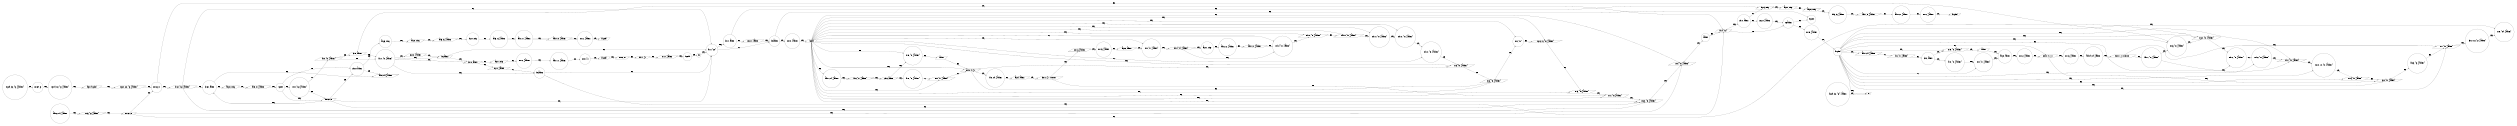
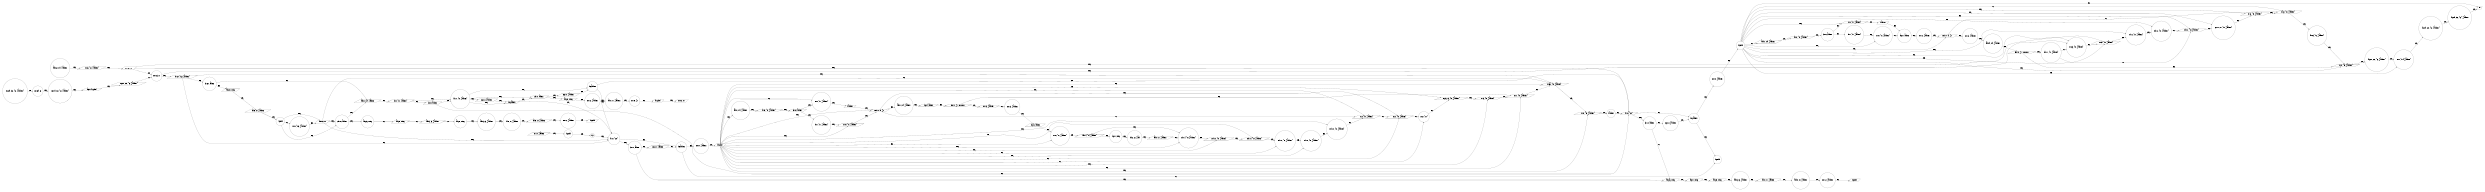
none -> (2431, 28)
(1227, 47) -> (1135, 138)
(643, 57) -> none
(319, 72) -> (384, 101)
(266, 103) -> none
(922, 113) -> (896, 68)
